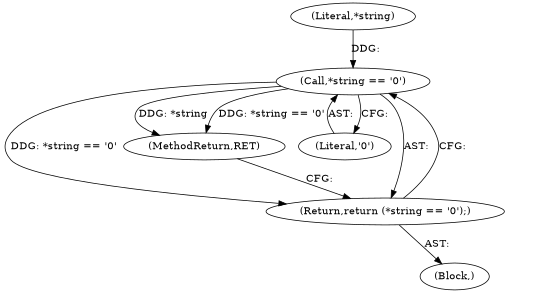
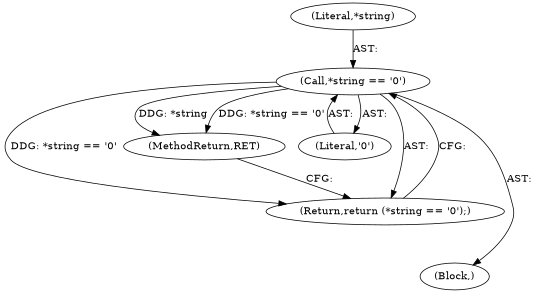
(367, 49) -> (367, 49)
(377, 114) -> (377, 114)
(418, 242) -> (494, 155)
